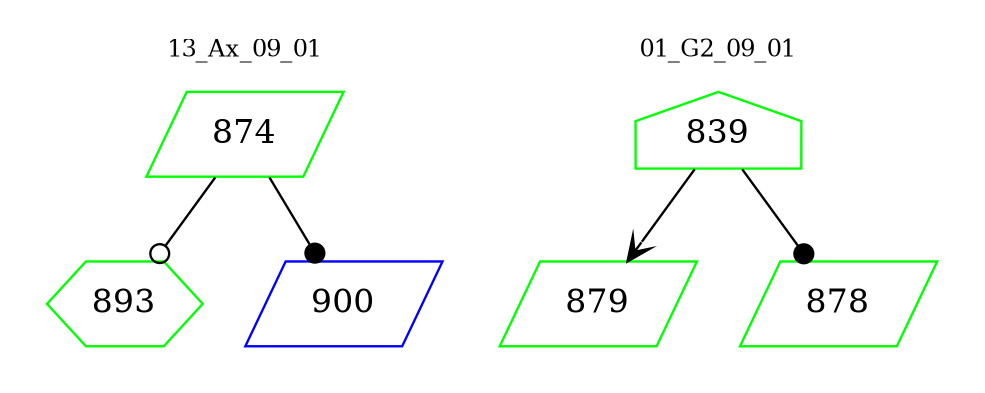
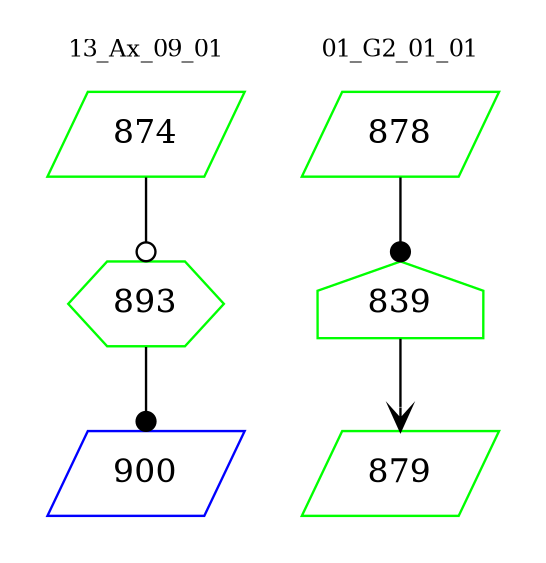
(718, 51) -> (400, 51)
(770, 208) -> (400, 210)
(290, 211) -> (146, 379)
